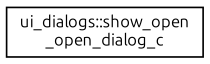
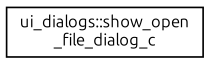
(105, 32) -> (105, 32)
